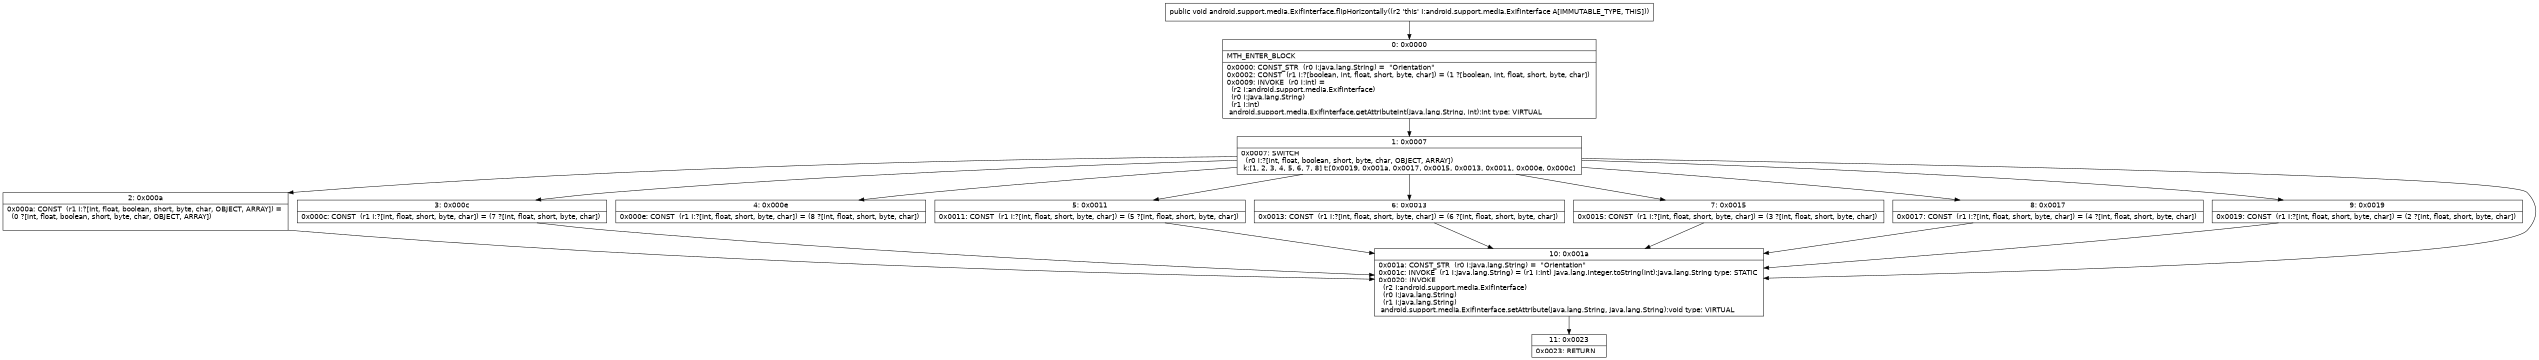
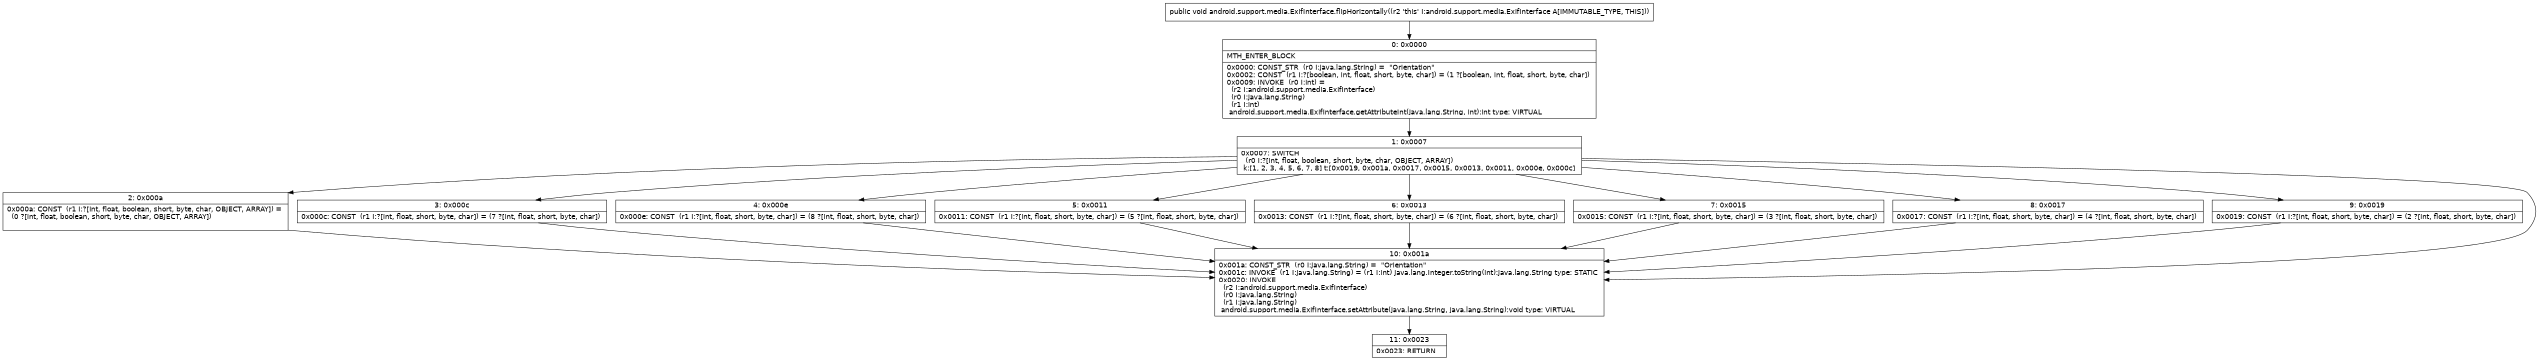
none -> (1036, 242)
